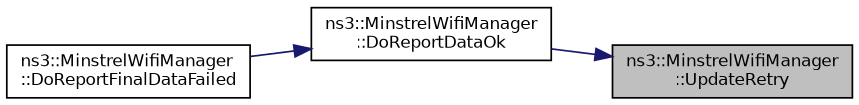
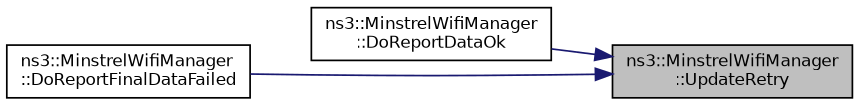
(272, 54) -> (423, 76)
